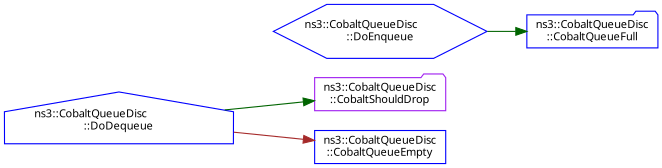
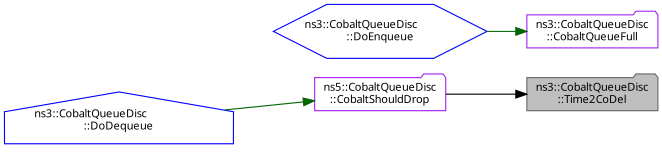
(592, 31) -> (592, 31)
(380, 94) -> (380, 94)
none -> (592, 94)
(380, 147) -> none
